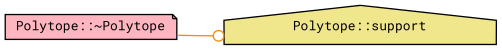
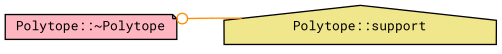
(195, 36) -> (215, 18)
